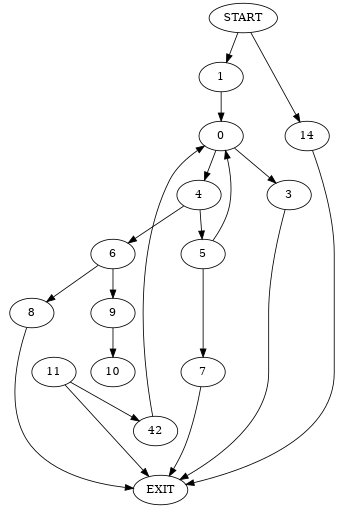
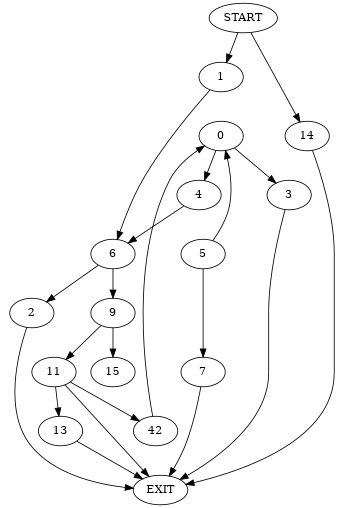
(221, 103) -> (158, 156)
(201, 221) -> none
(32, 313) -> (32, 313)
none -> (87, 340)
(113, 372) -> (113, 372)
none -> (61, 431)
